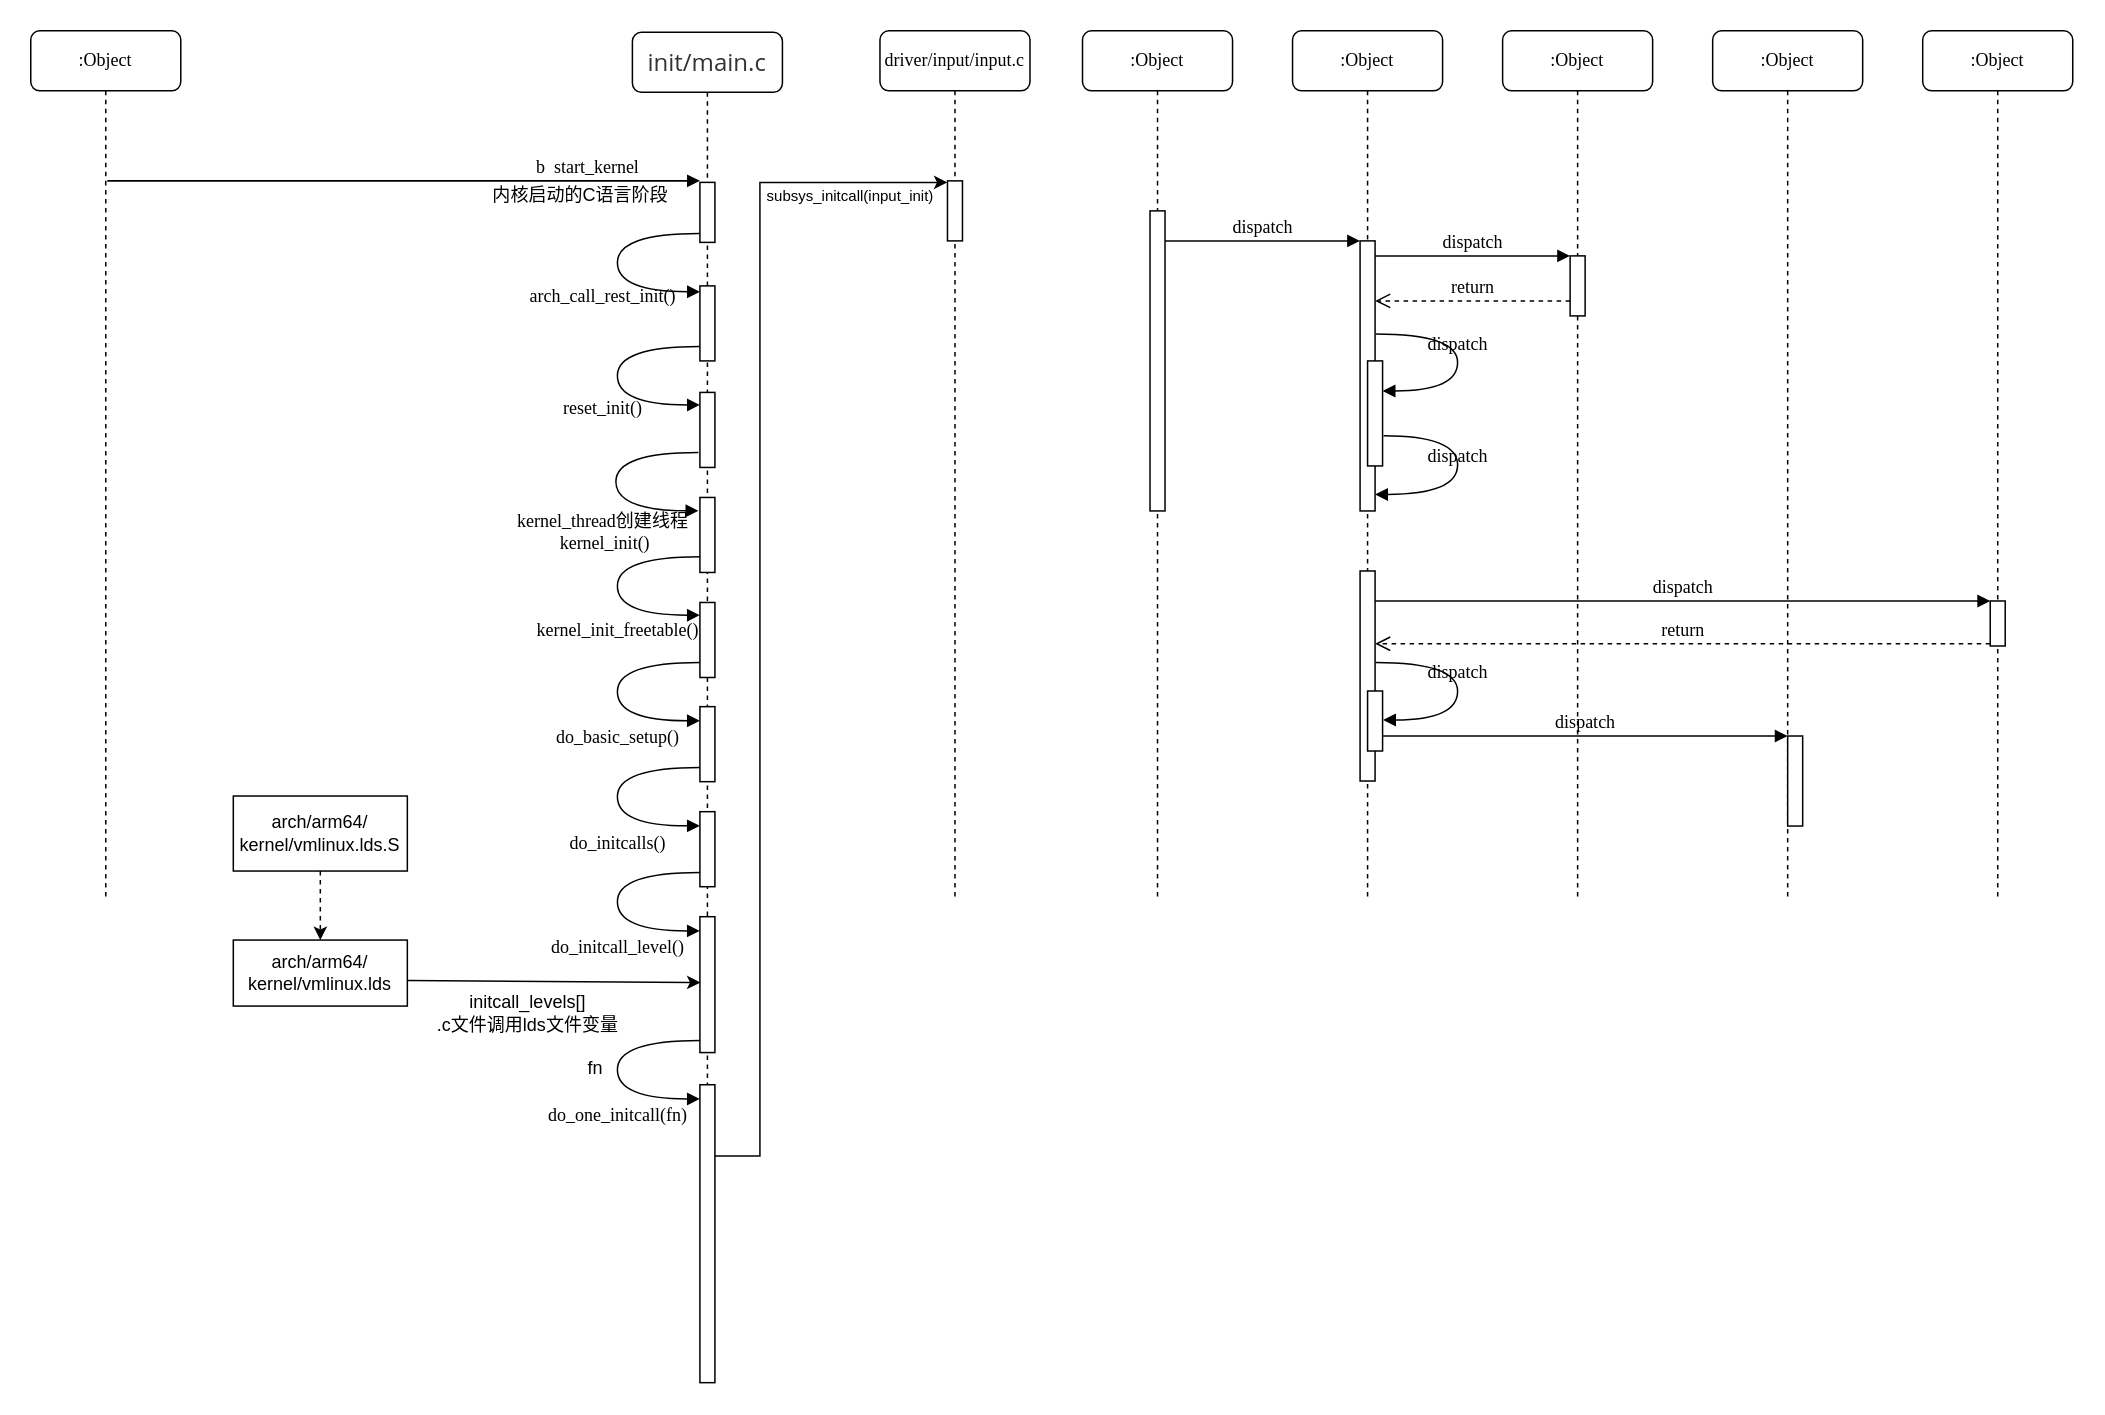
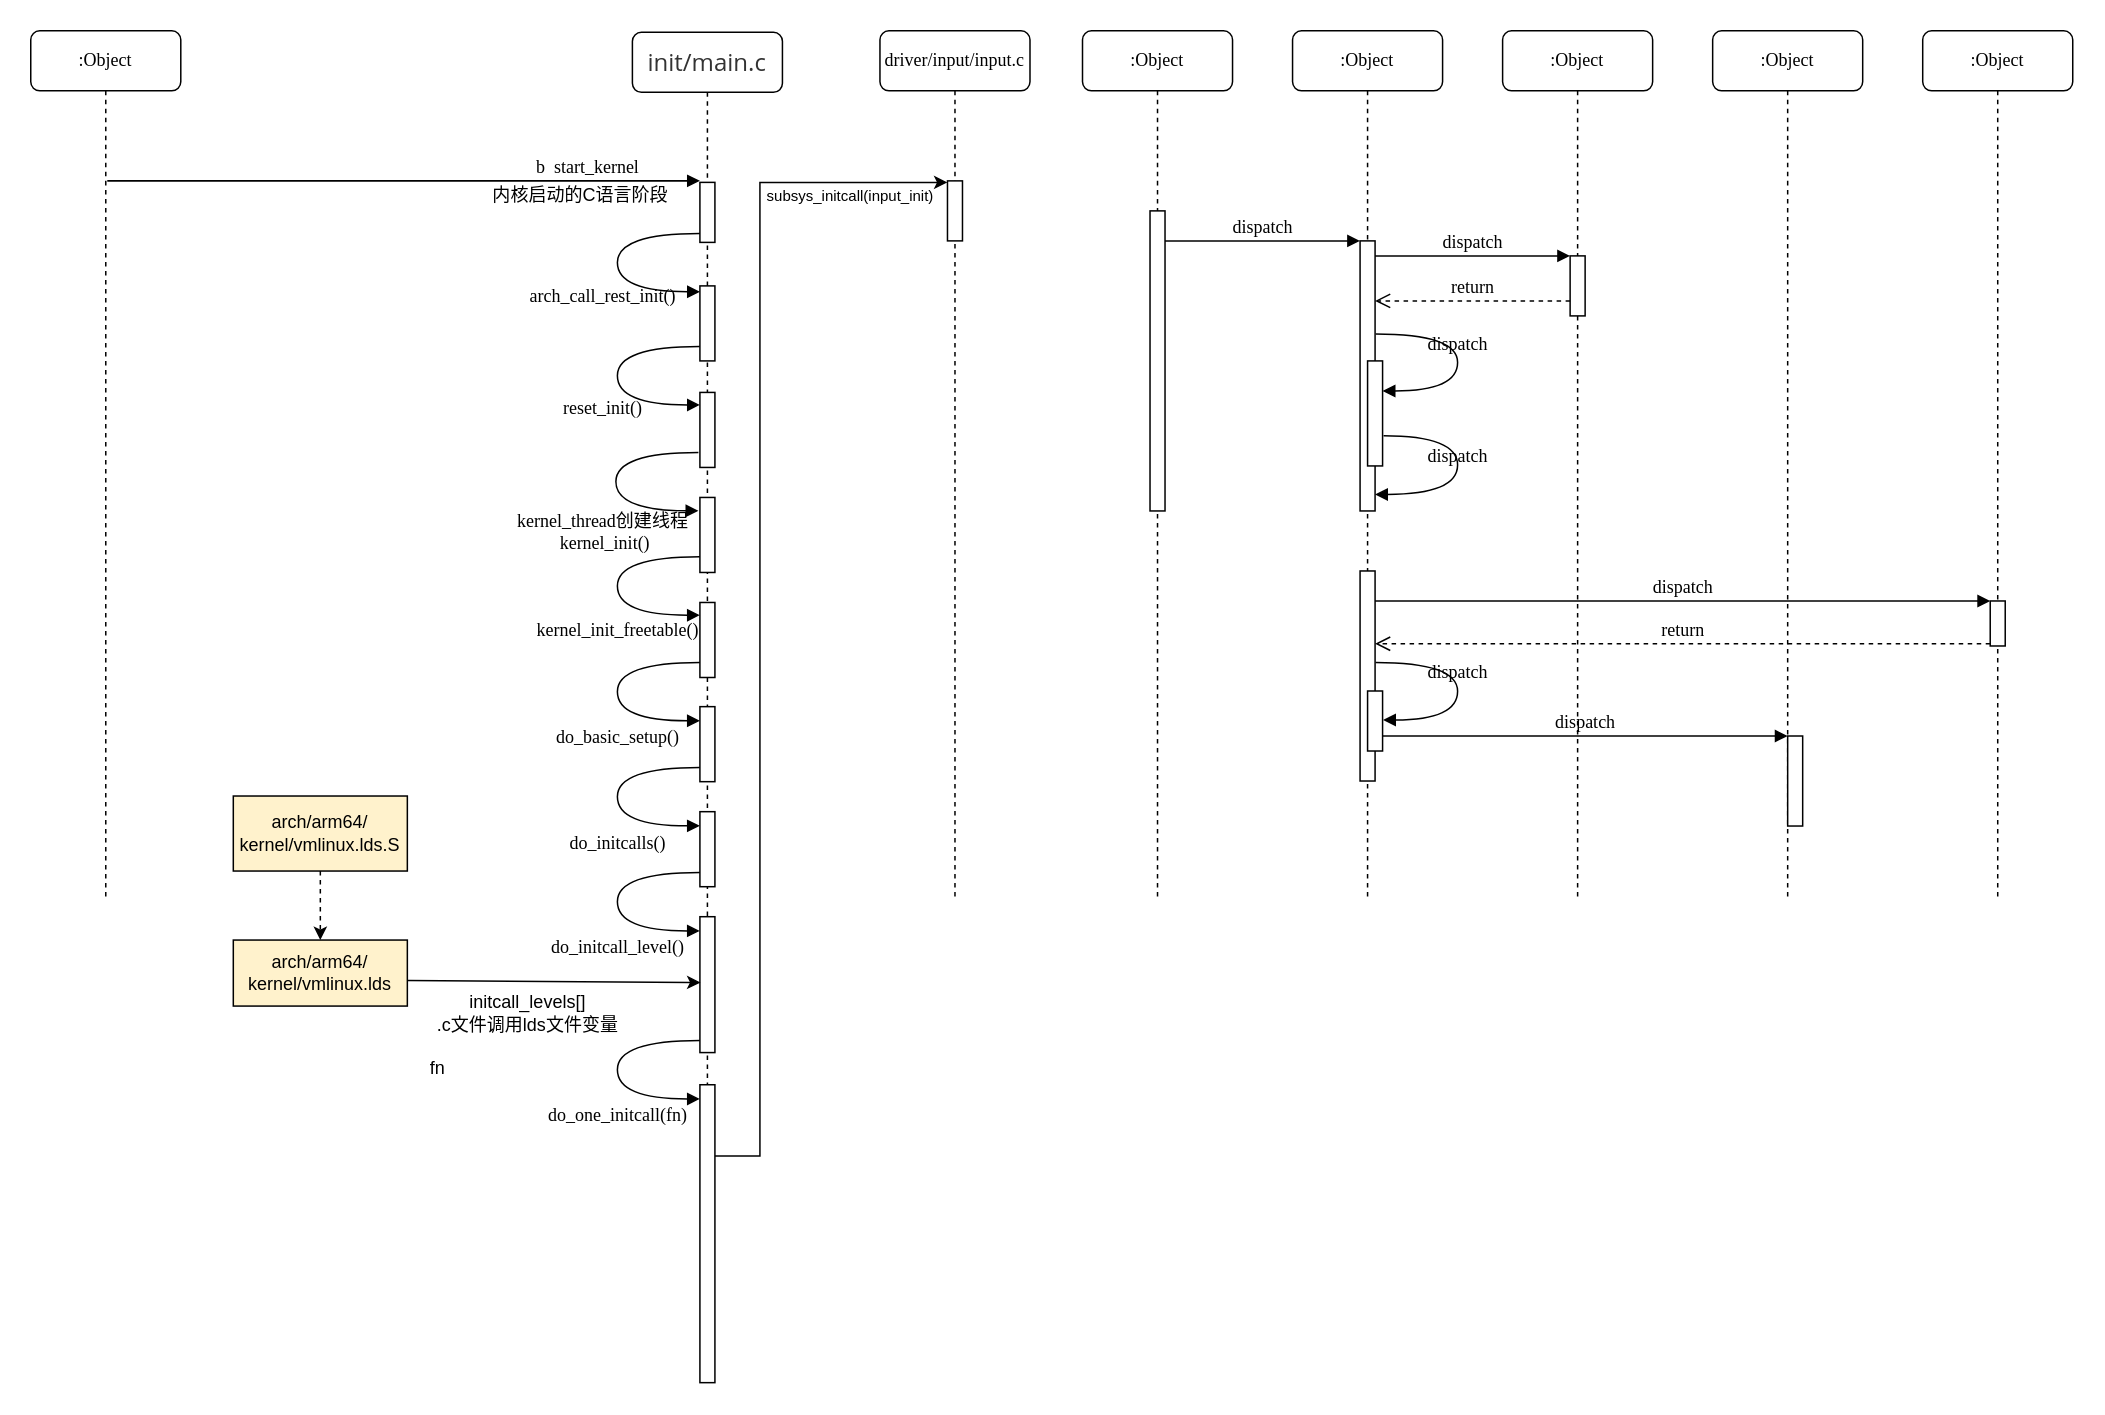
(320, 833) -> (320, 833)
(320, 973) -> (320, 973)
(595, 1069) -> (437, 1069)
